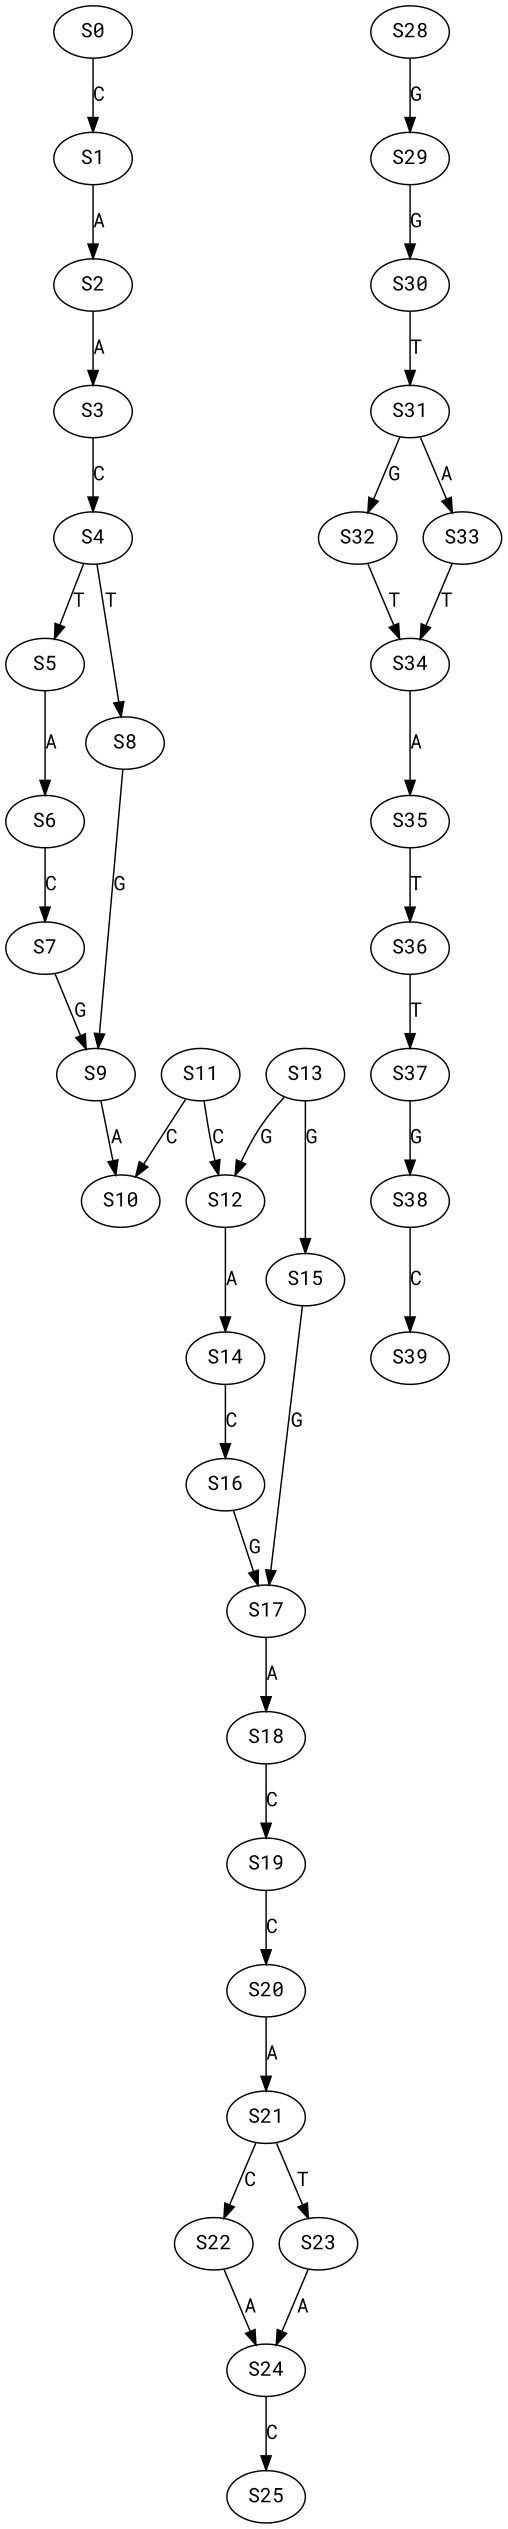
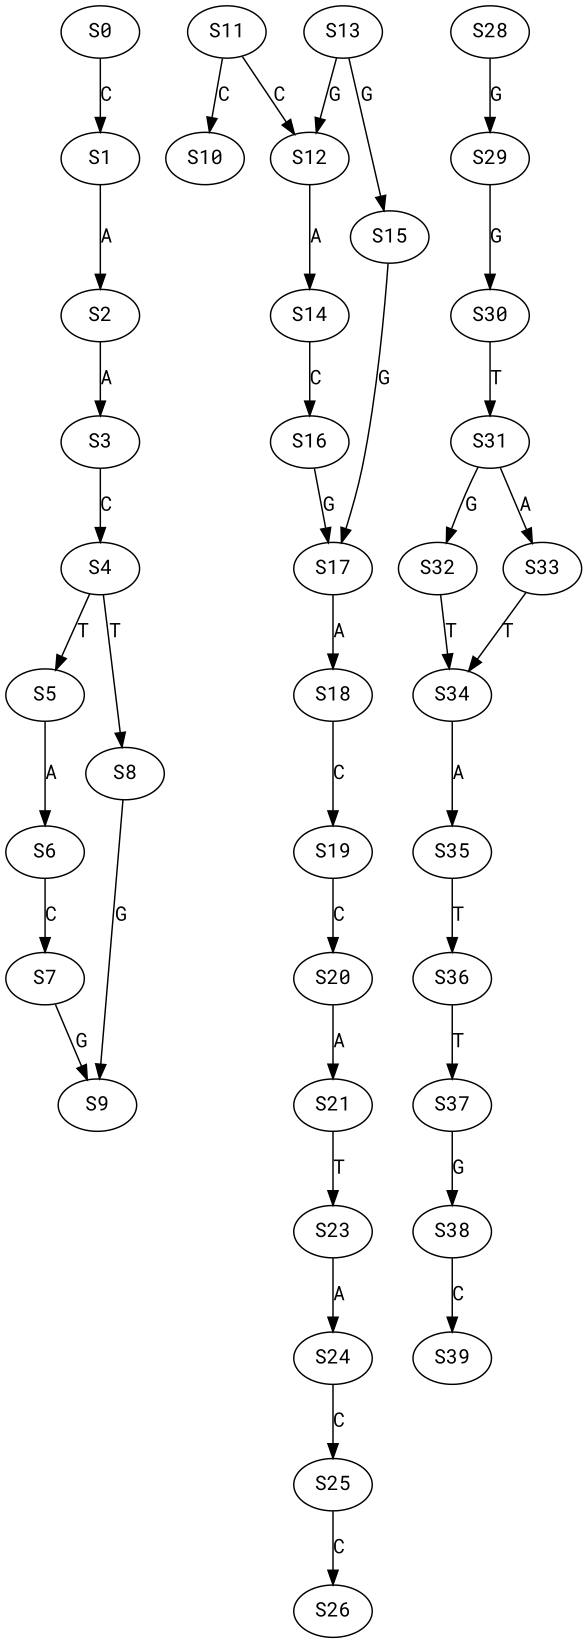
(107, 1131) -> none
none -> (333, 1611)
(214, 2244) -> none
